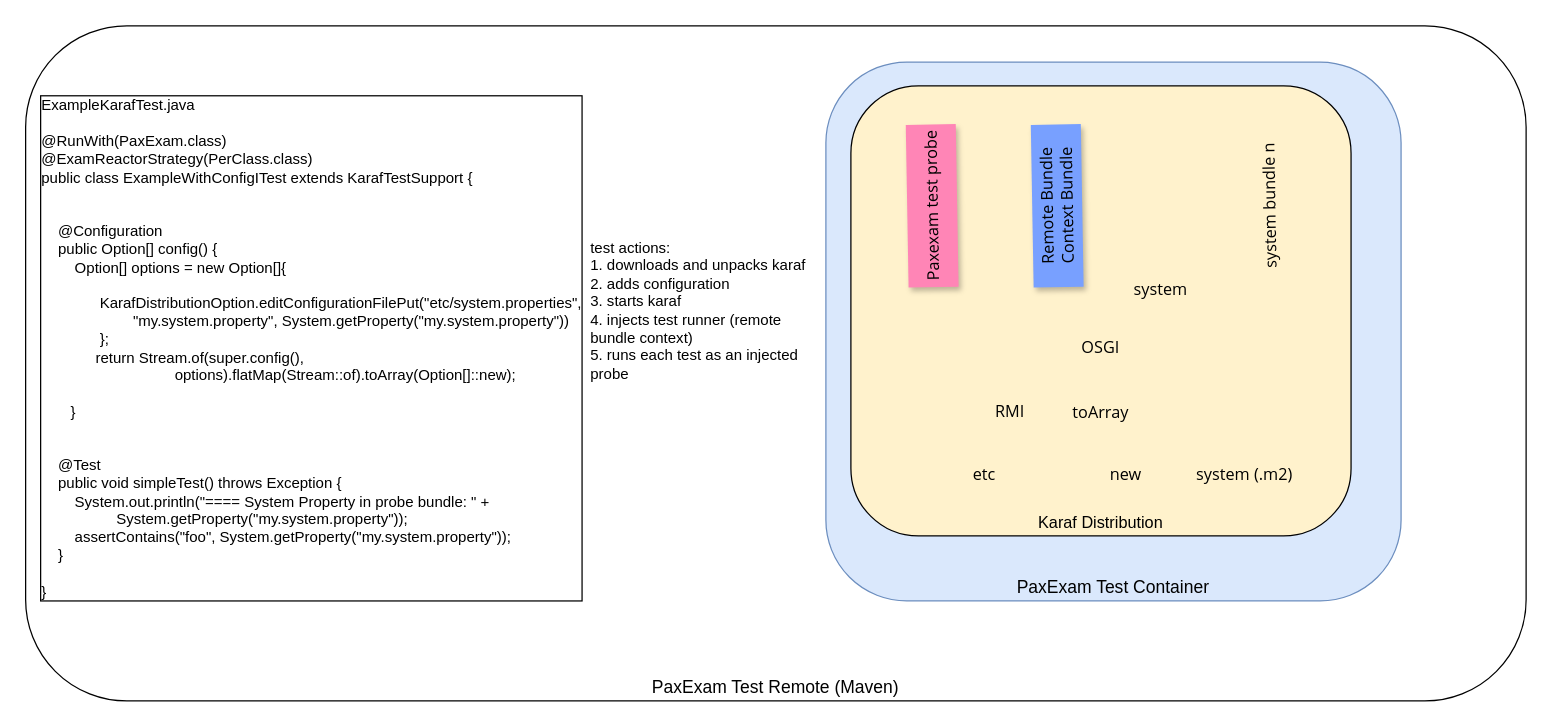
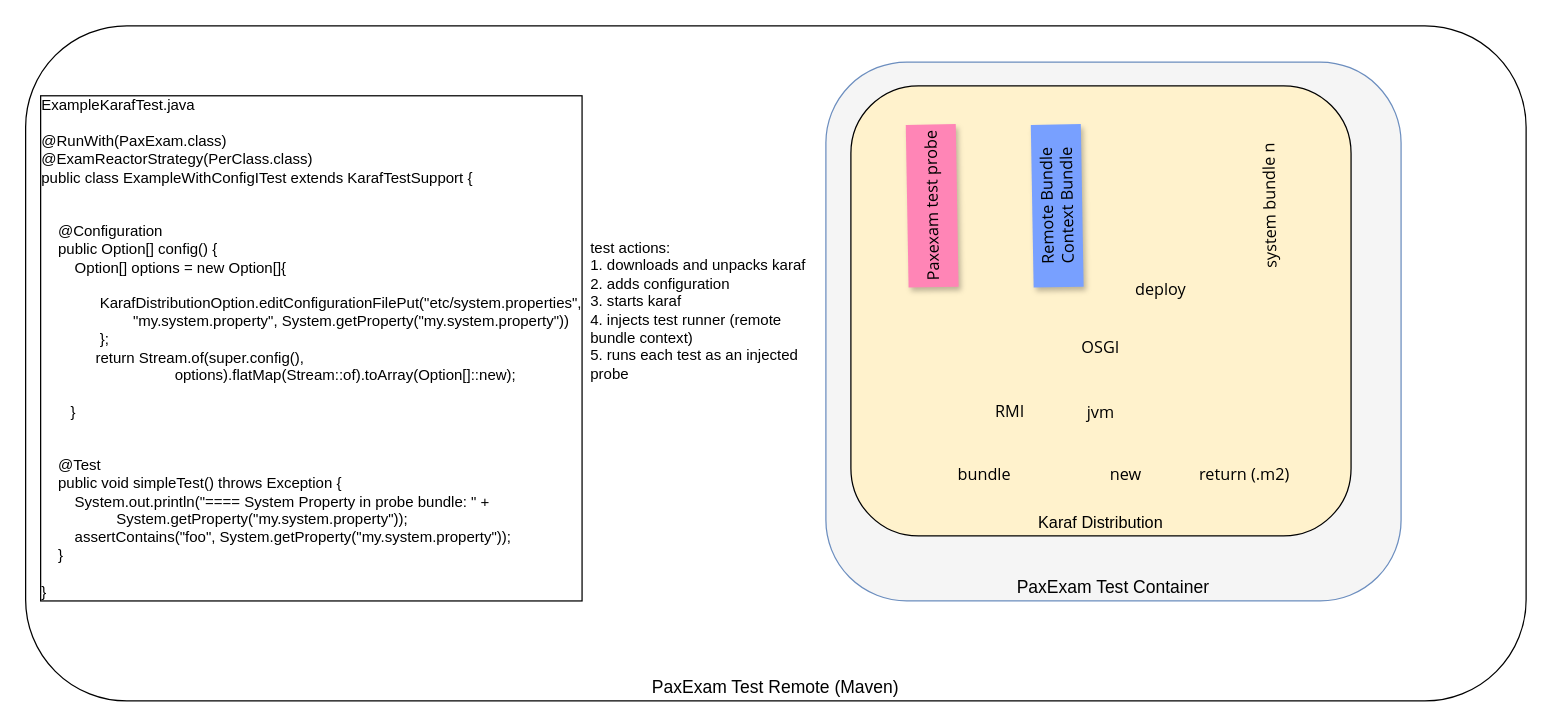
(1161, 290) -> (1161, 290)
(1101, 412) -> (1101, 412)
(984, 474) -> (984, 474)
(1244, 474) -> (1244, 474)
(1113, 586) -> (1113, 586)
